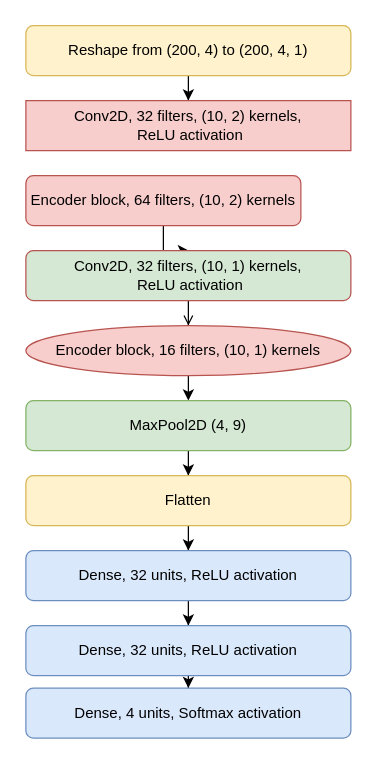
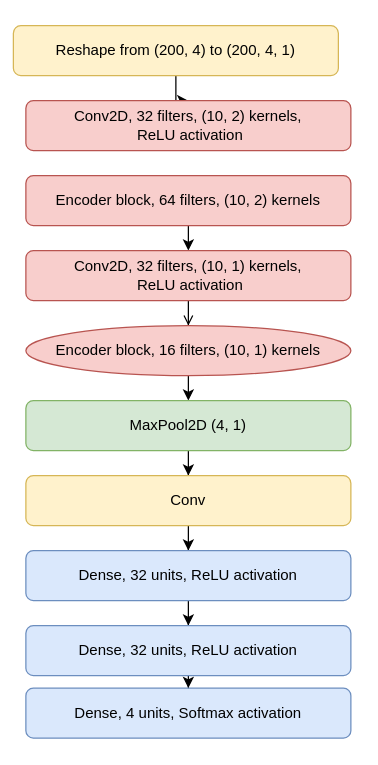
(188, 51) -> (176, 51)
(188, 126) -> (188, 126)
(163, 201) -> (188, 201)
(188, 276) -> (188, 276)
(188, 426) -> (188, 426)
(188, 501) -> (188, 501)
